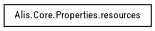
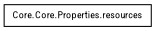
(78, 16) -> (78, 16)
